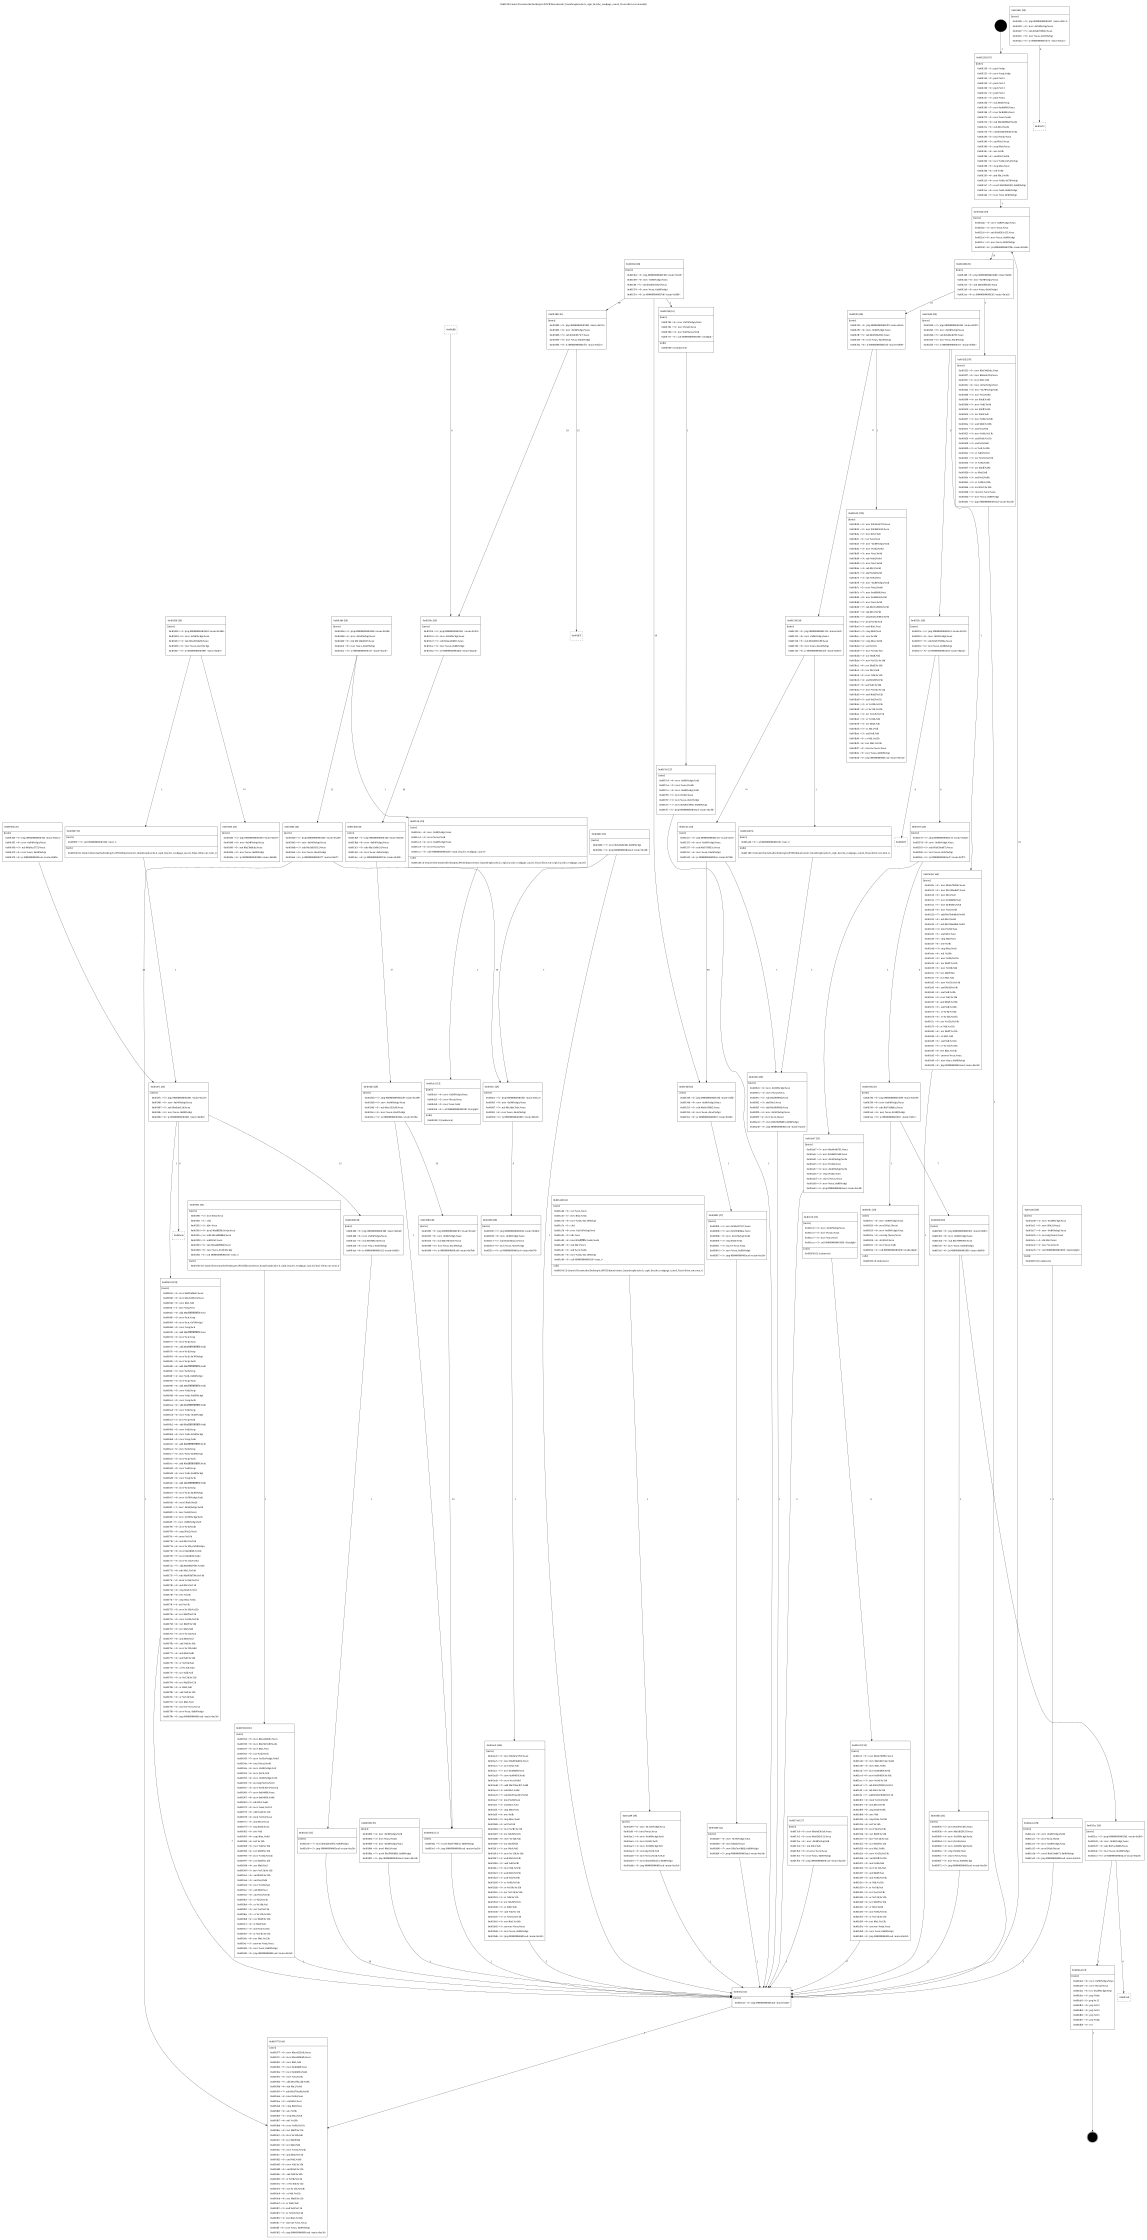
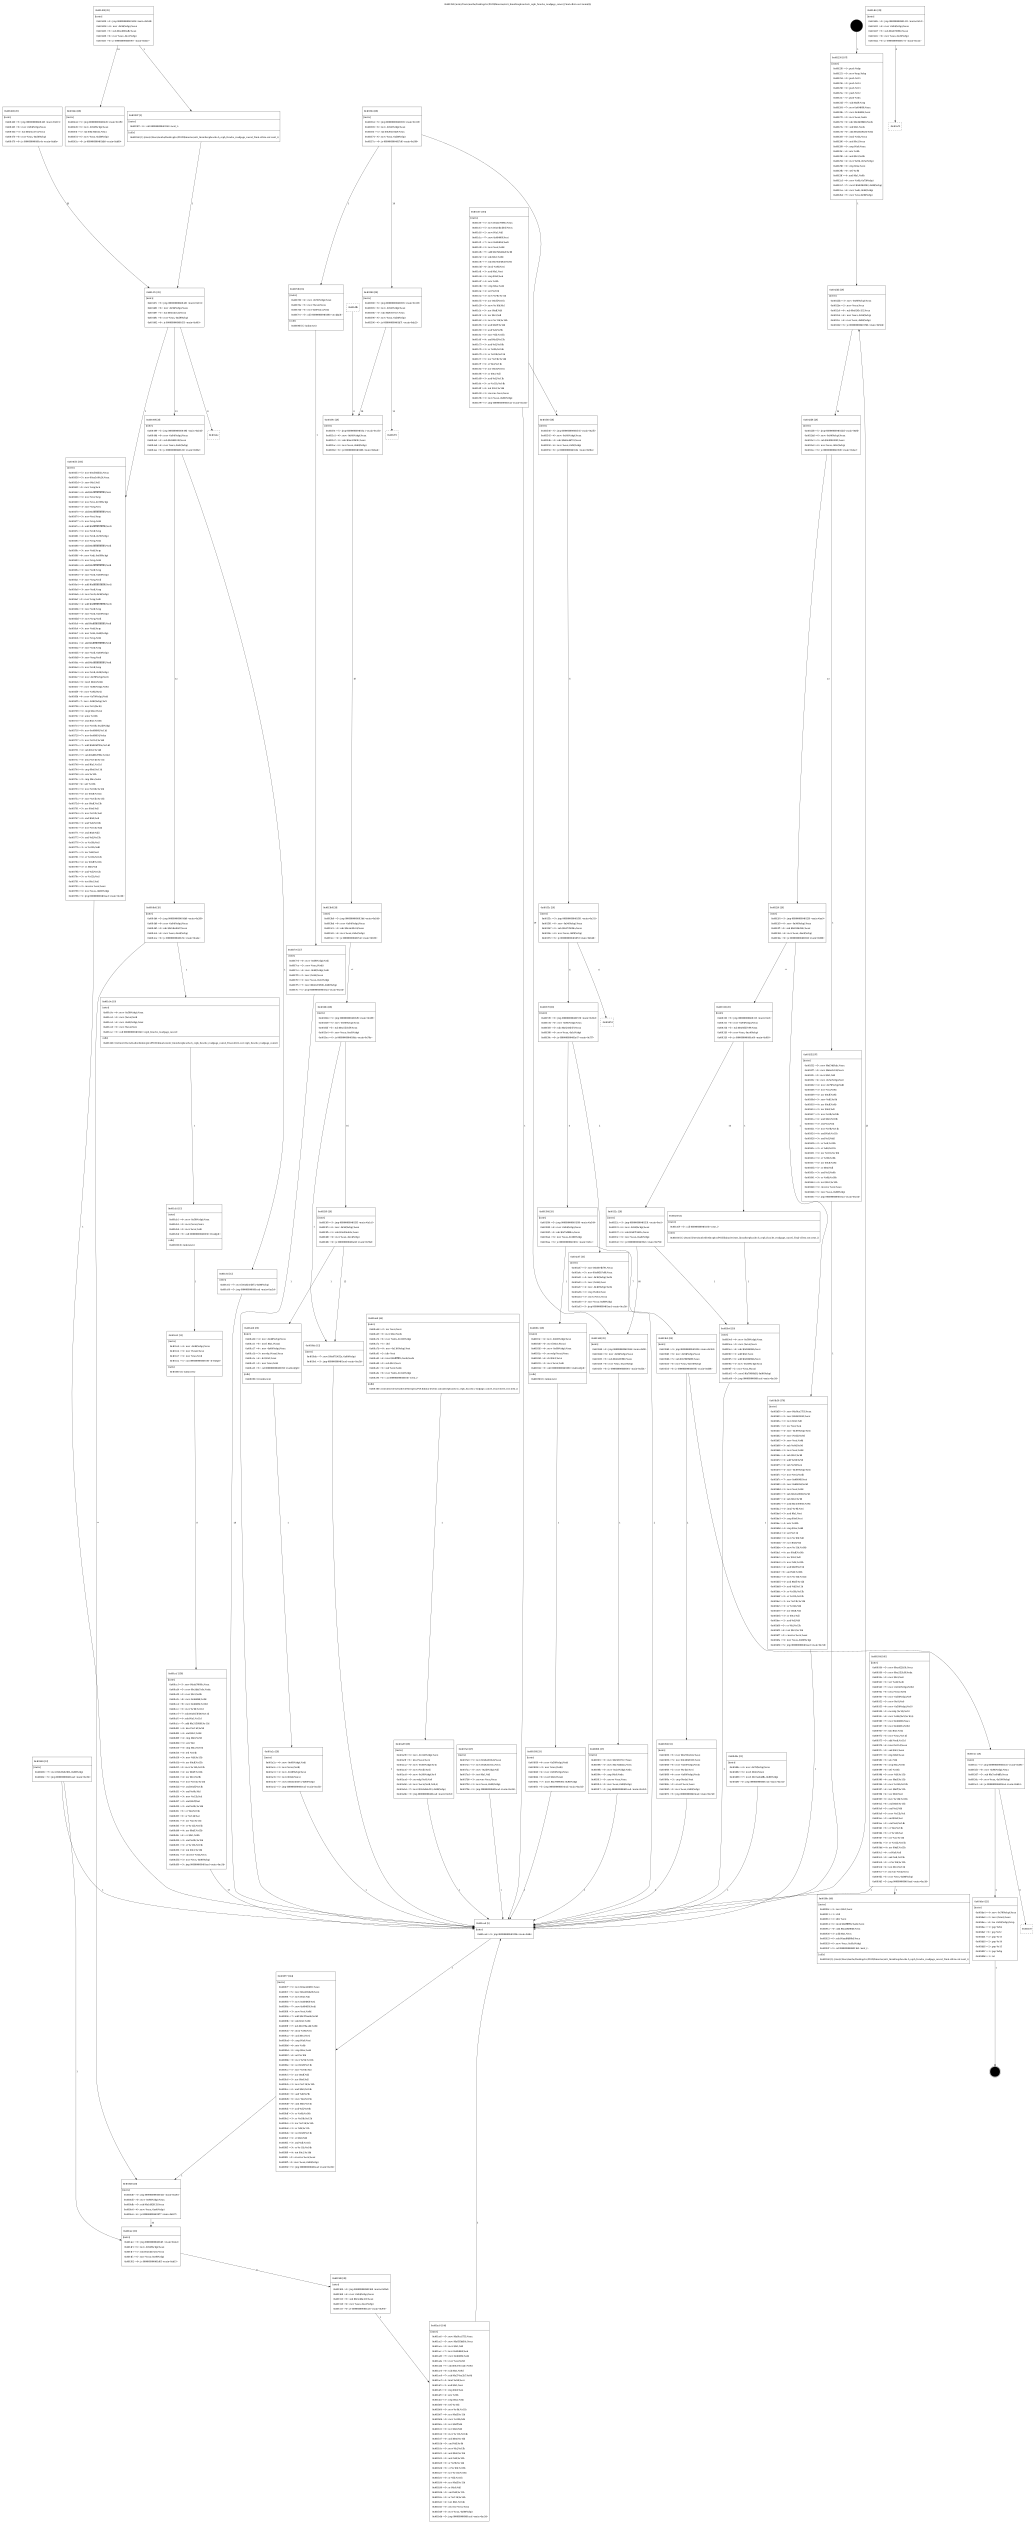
(980, 602) -> (543, 388)
none -> (174, 678)
none -> (312, 1284)
none -> (194, 1289)
(145, 1453) -> (226, 2138)
(264, 1496) -> (895, 1889)
(737, 1541) -> (597, 1871)
none -> (556, 1565)
none -> (780, 1891)
